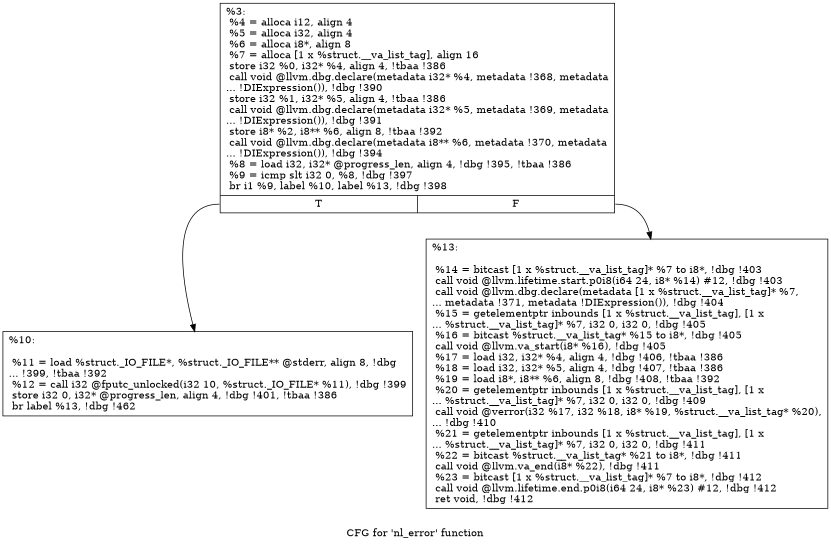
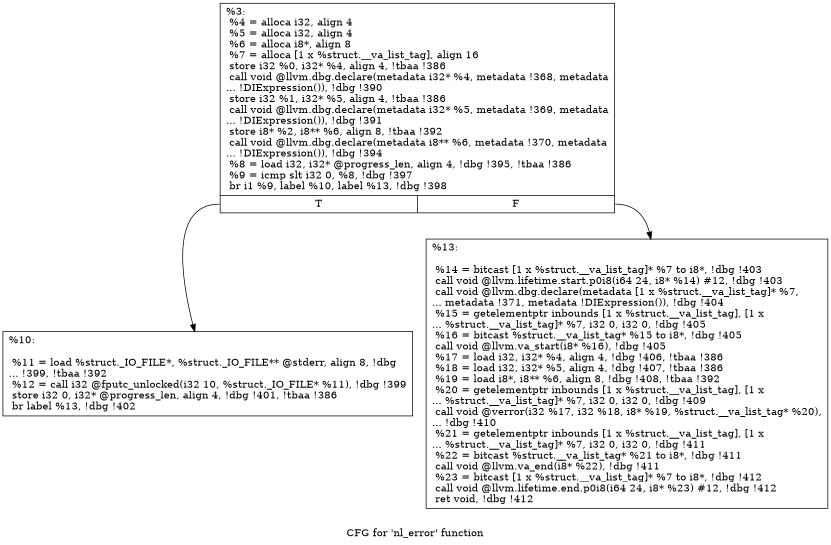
(290, 23) -> (290, 23)
(72, 406) -> (72, 406)
